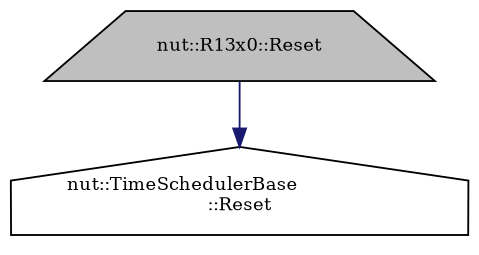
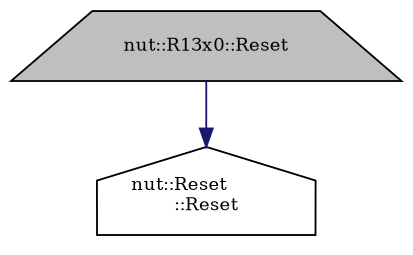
(240, 196) -> (206, 196)
